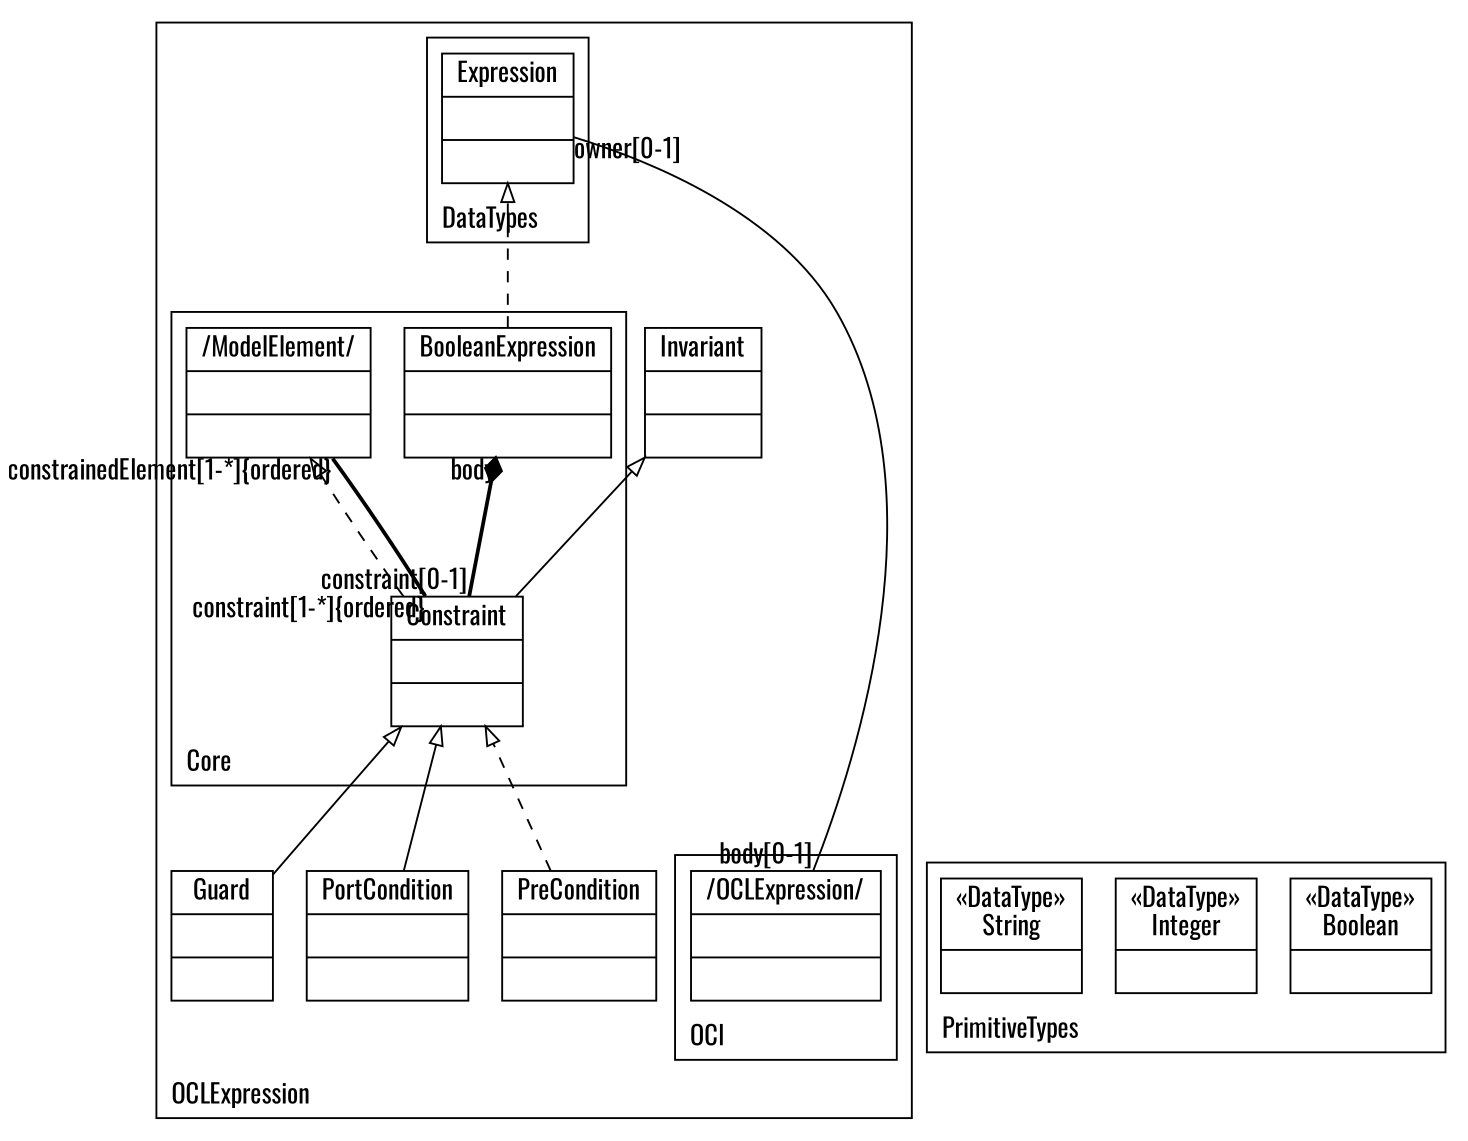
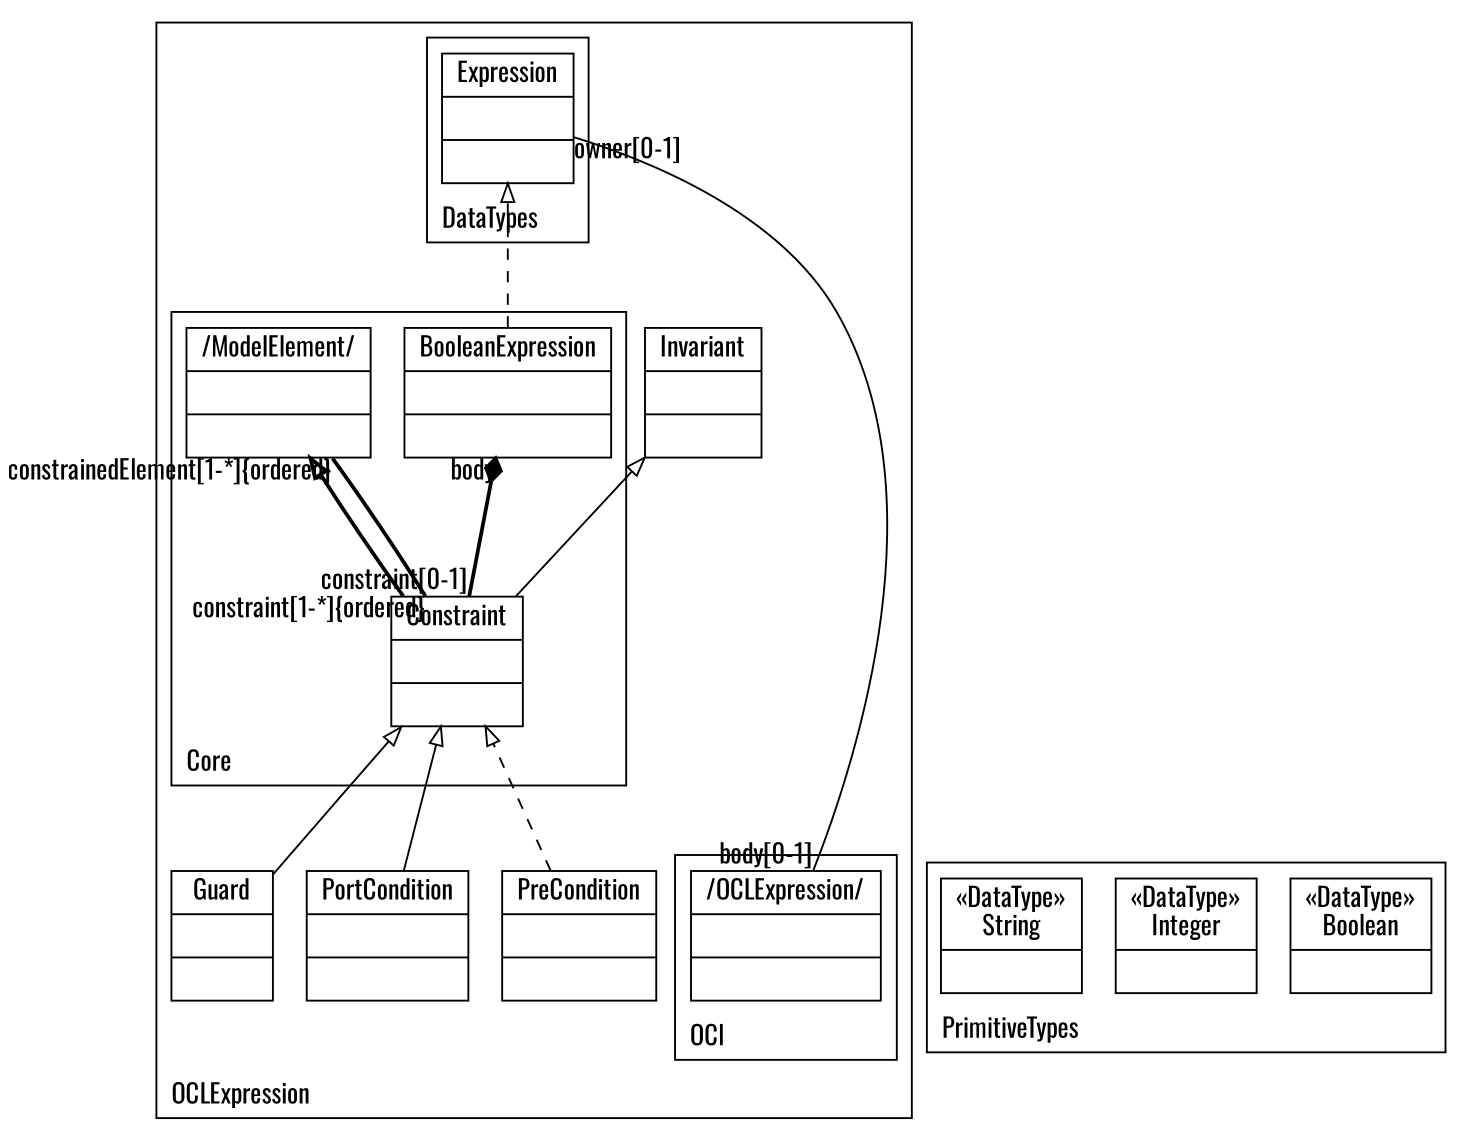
(361, 536) -> (361, 536)
